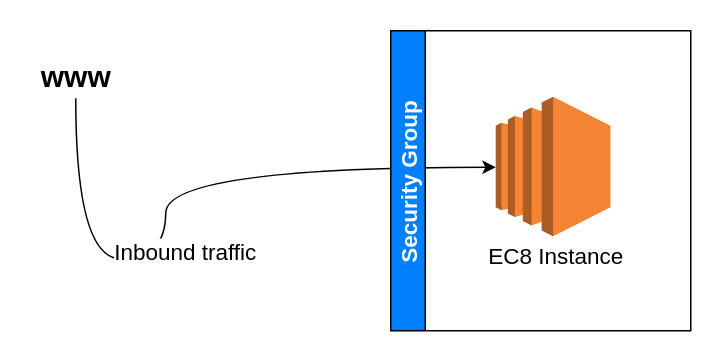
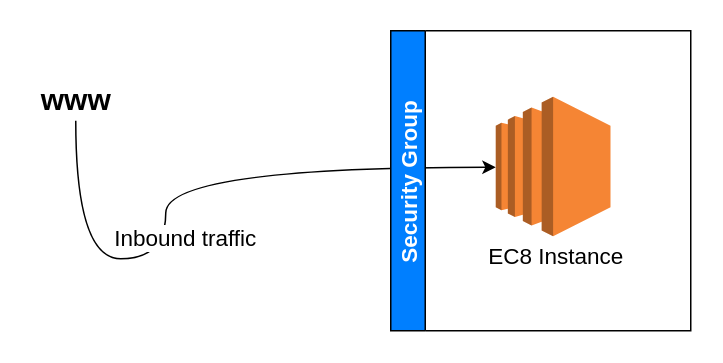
(76, 76) -> (76, 98)
